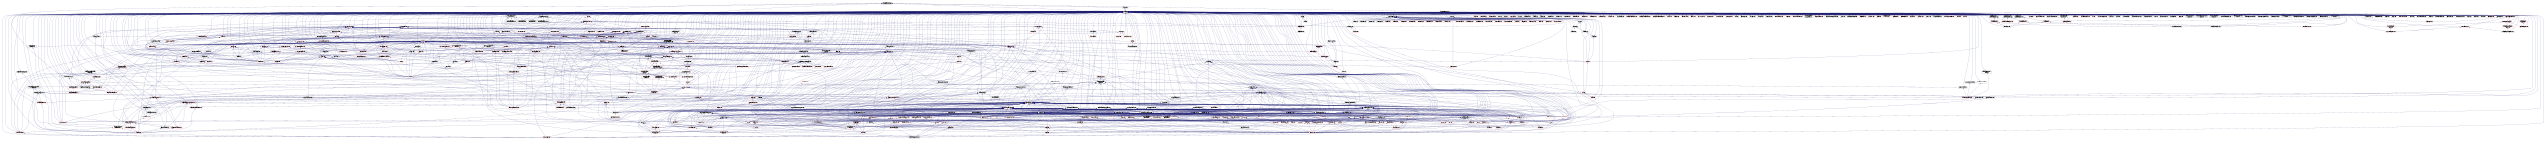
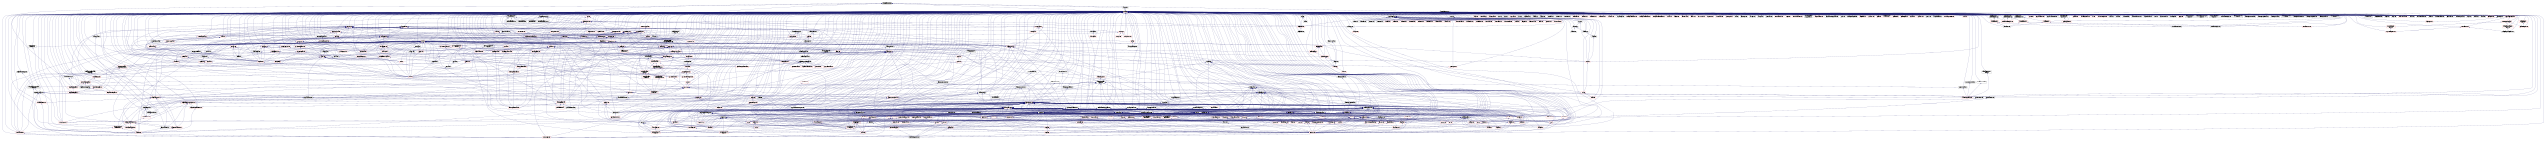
(1959, 17) -> none
(277, 62) -> (277, 62)
